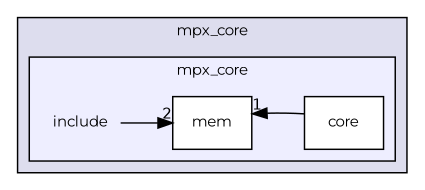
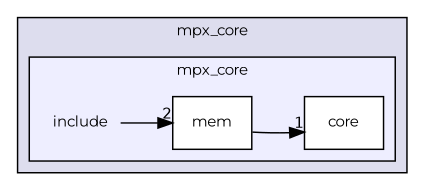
(286, 113) -> (271, 133)
